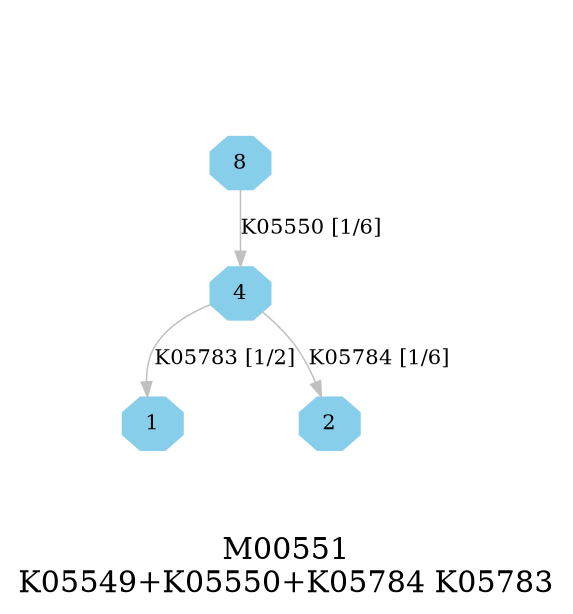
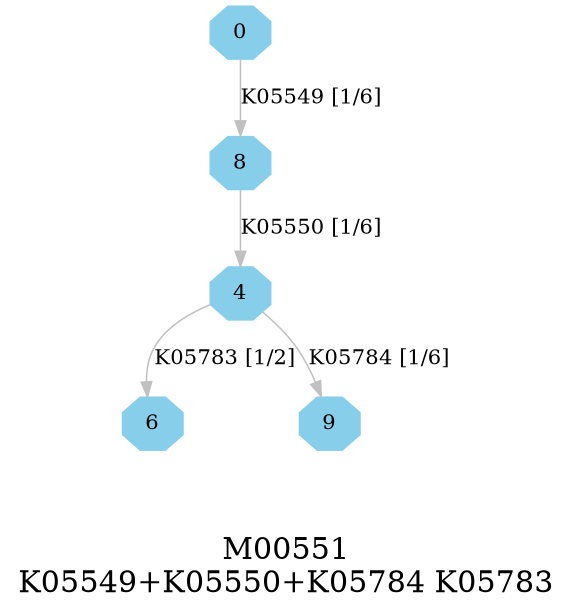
none -> (240, 33)
(153, 424) -> (153, 424)
(330, 424) -> (330, 424)
